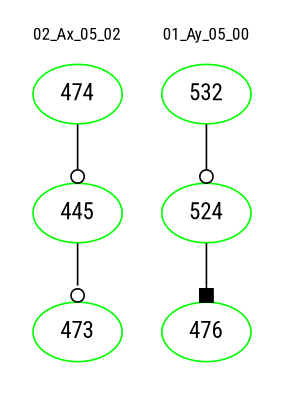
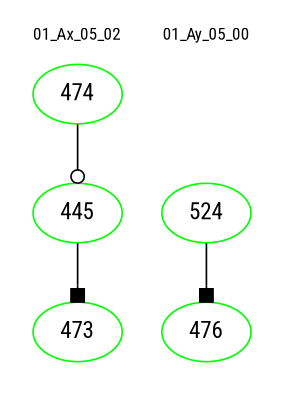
(78, 36) -> (78, 36)
(206, 94) -> none
(78, 264) -> (78, 264)
